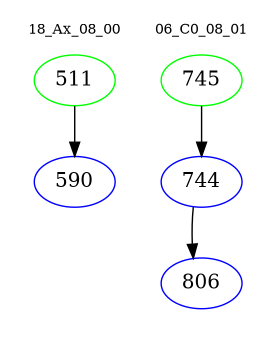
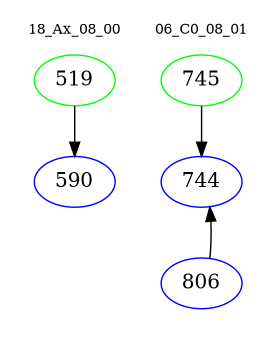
(75, 80) -> (75, 80)
(192, 226) -> (211, 240)
